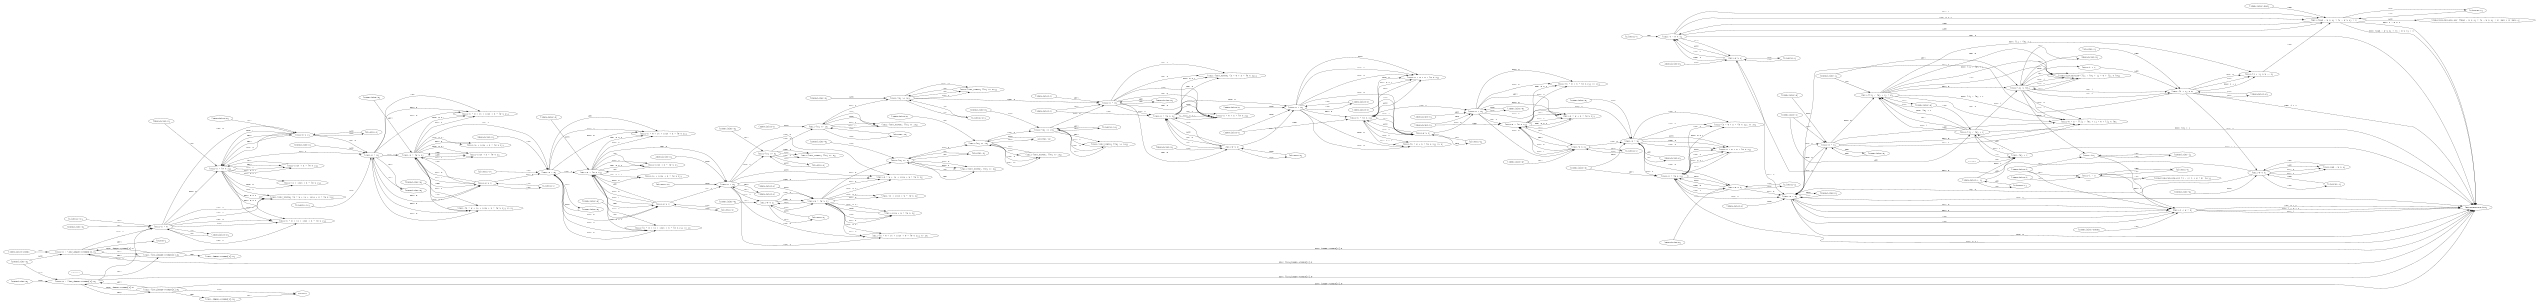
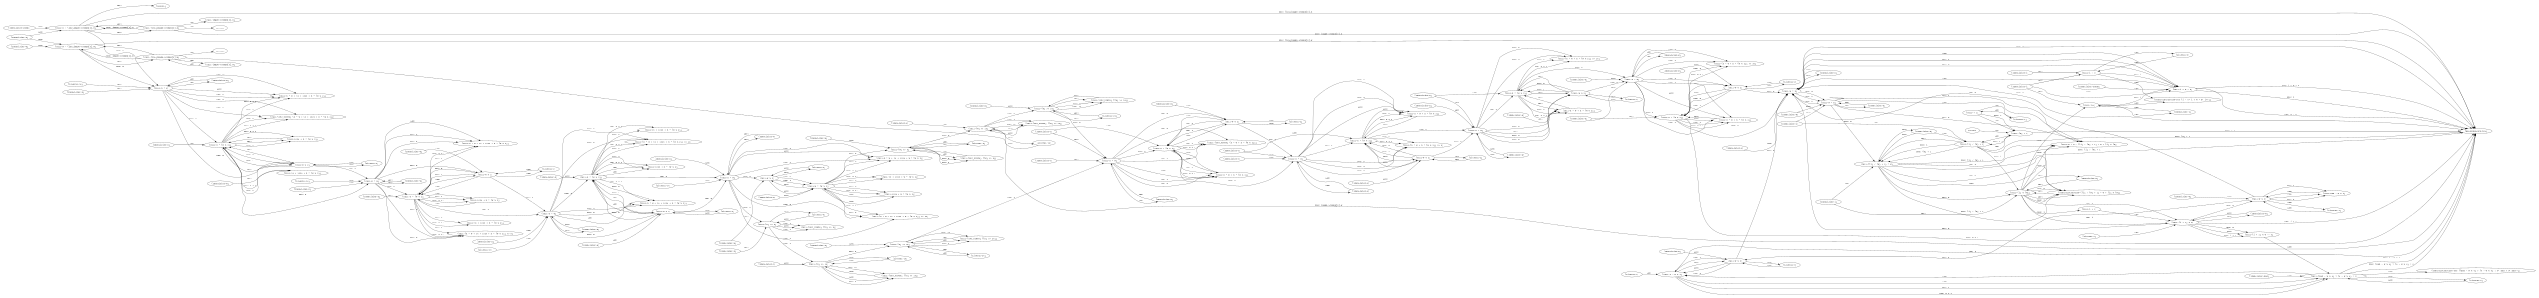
(2061, 42) -> (2176, 149)
none -> (2131, 105)
(1972, 180) -> (1972, 113)
(122, 275) -> (199, 28)
(266, 296) -> (184, 65)
